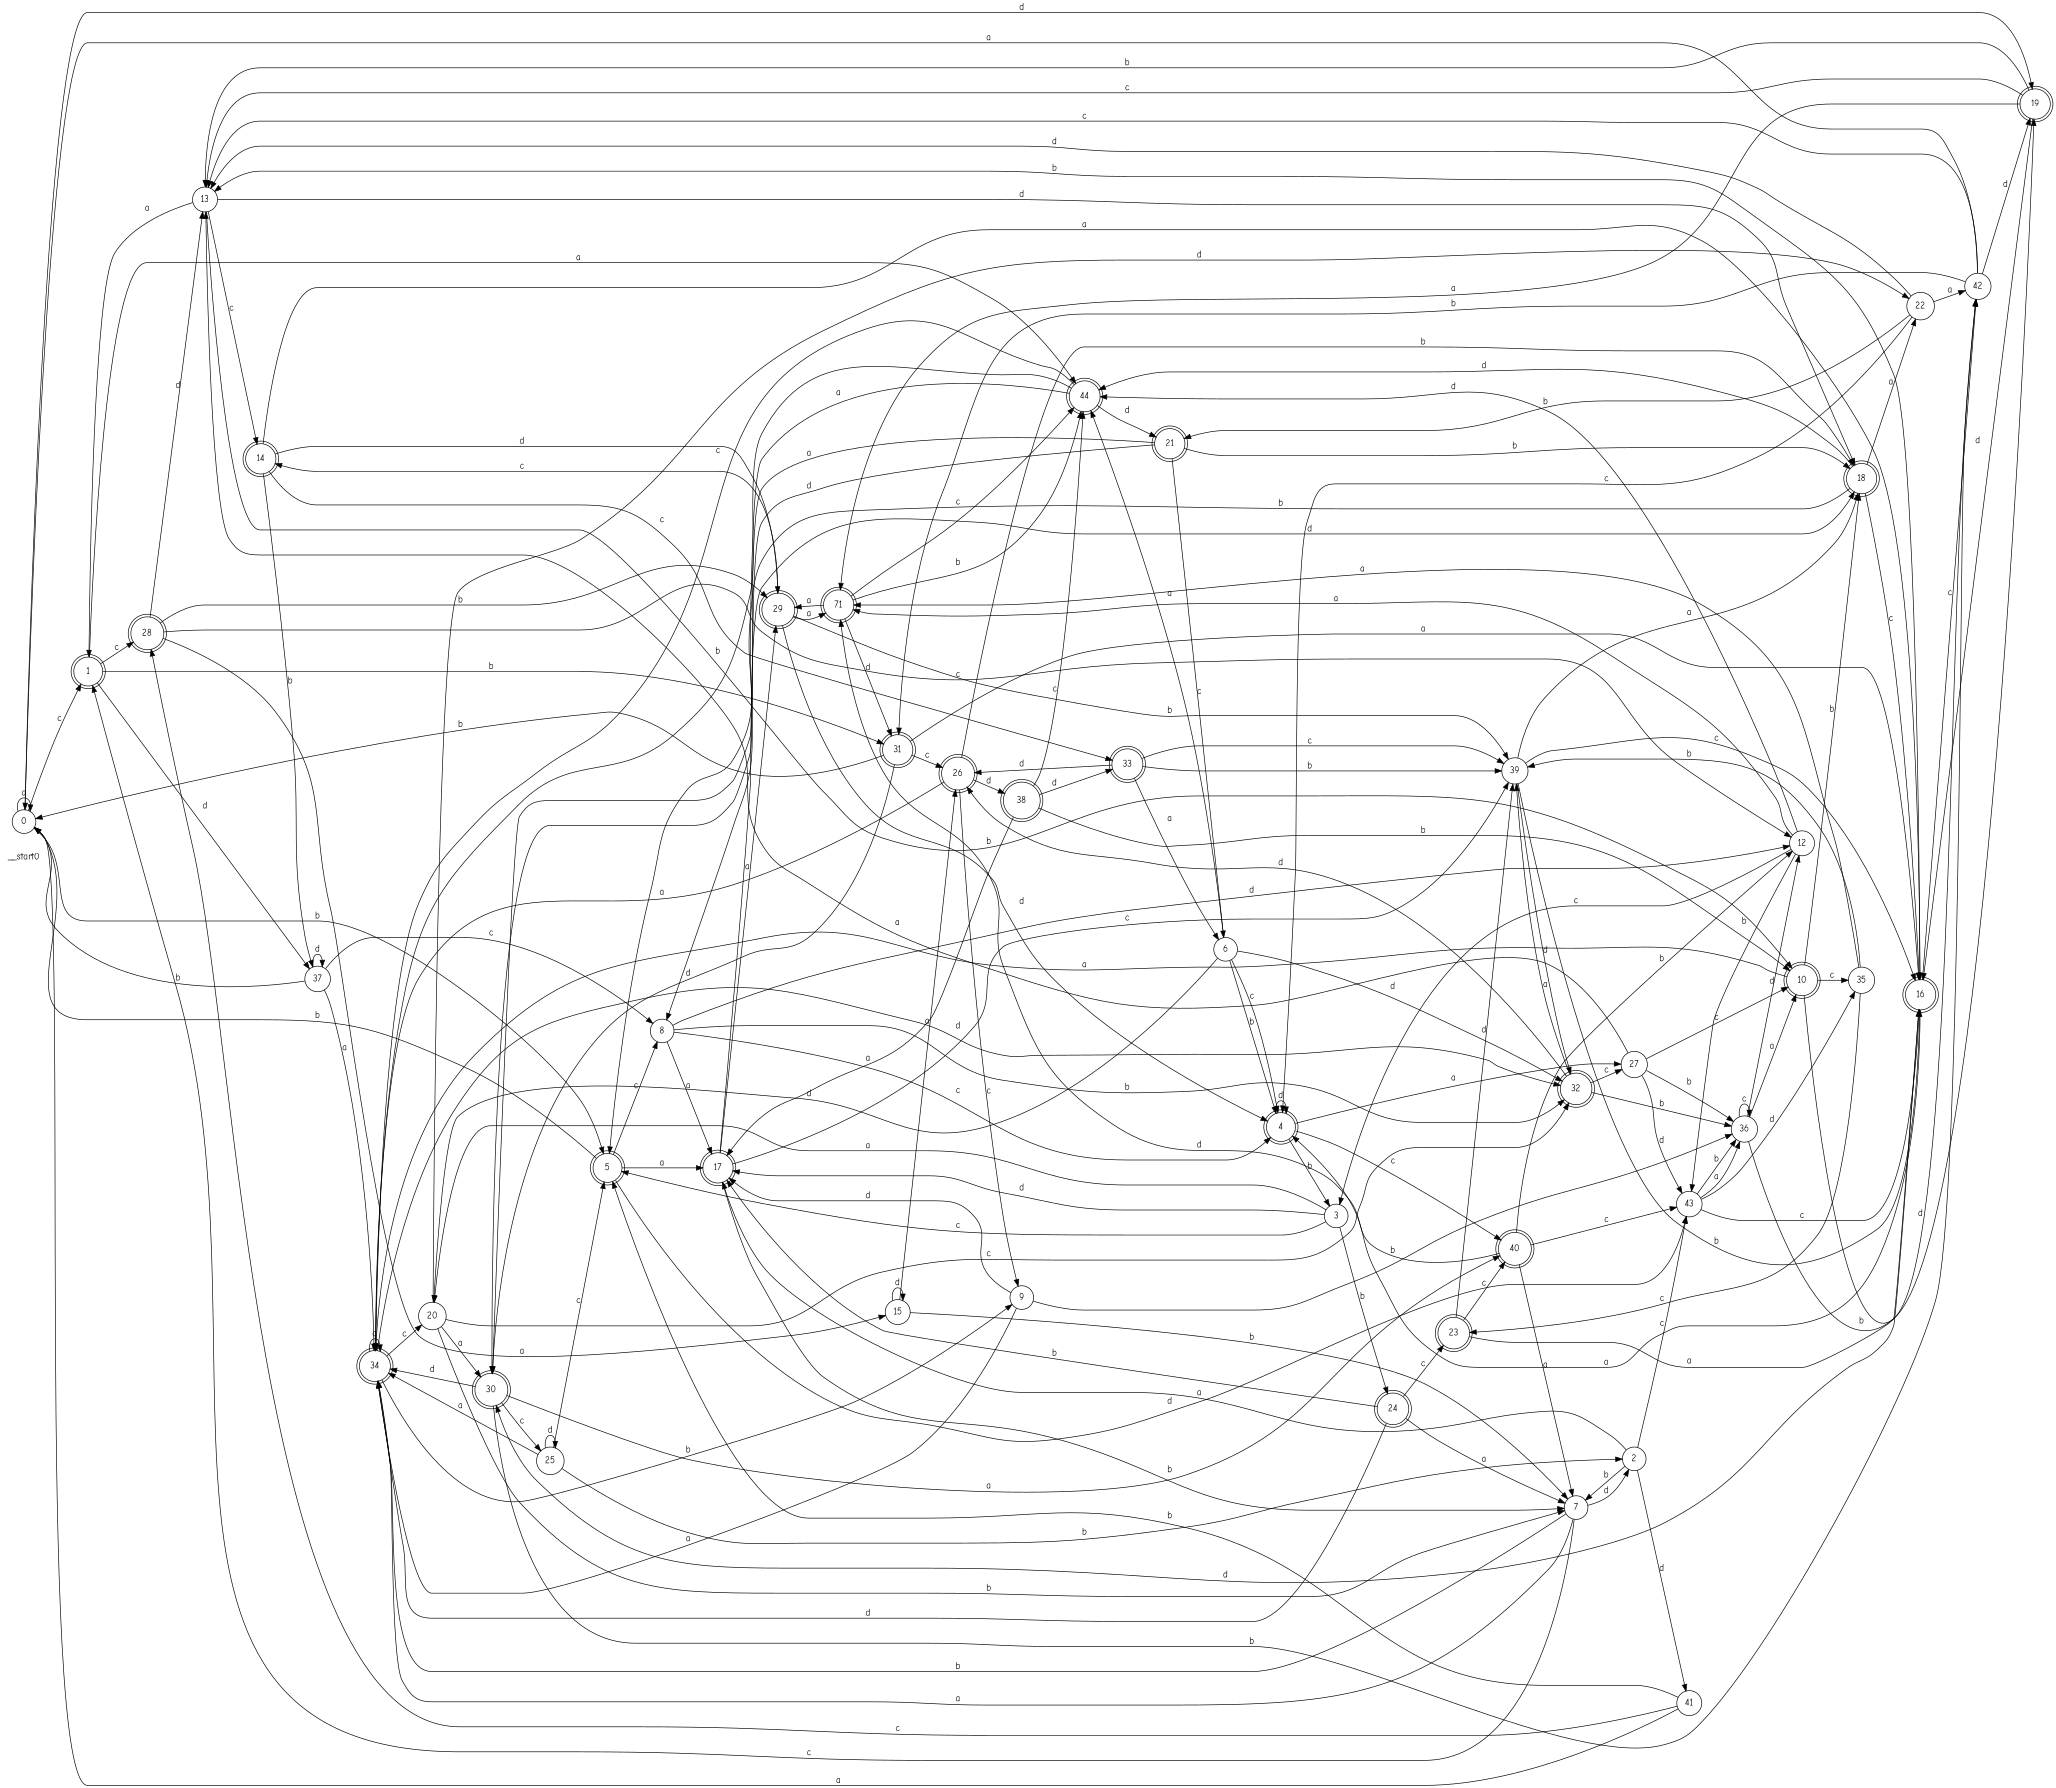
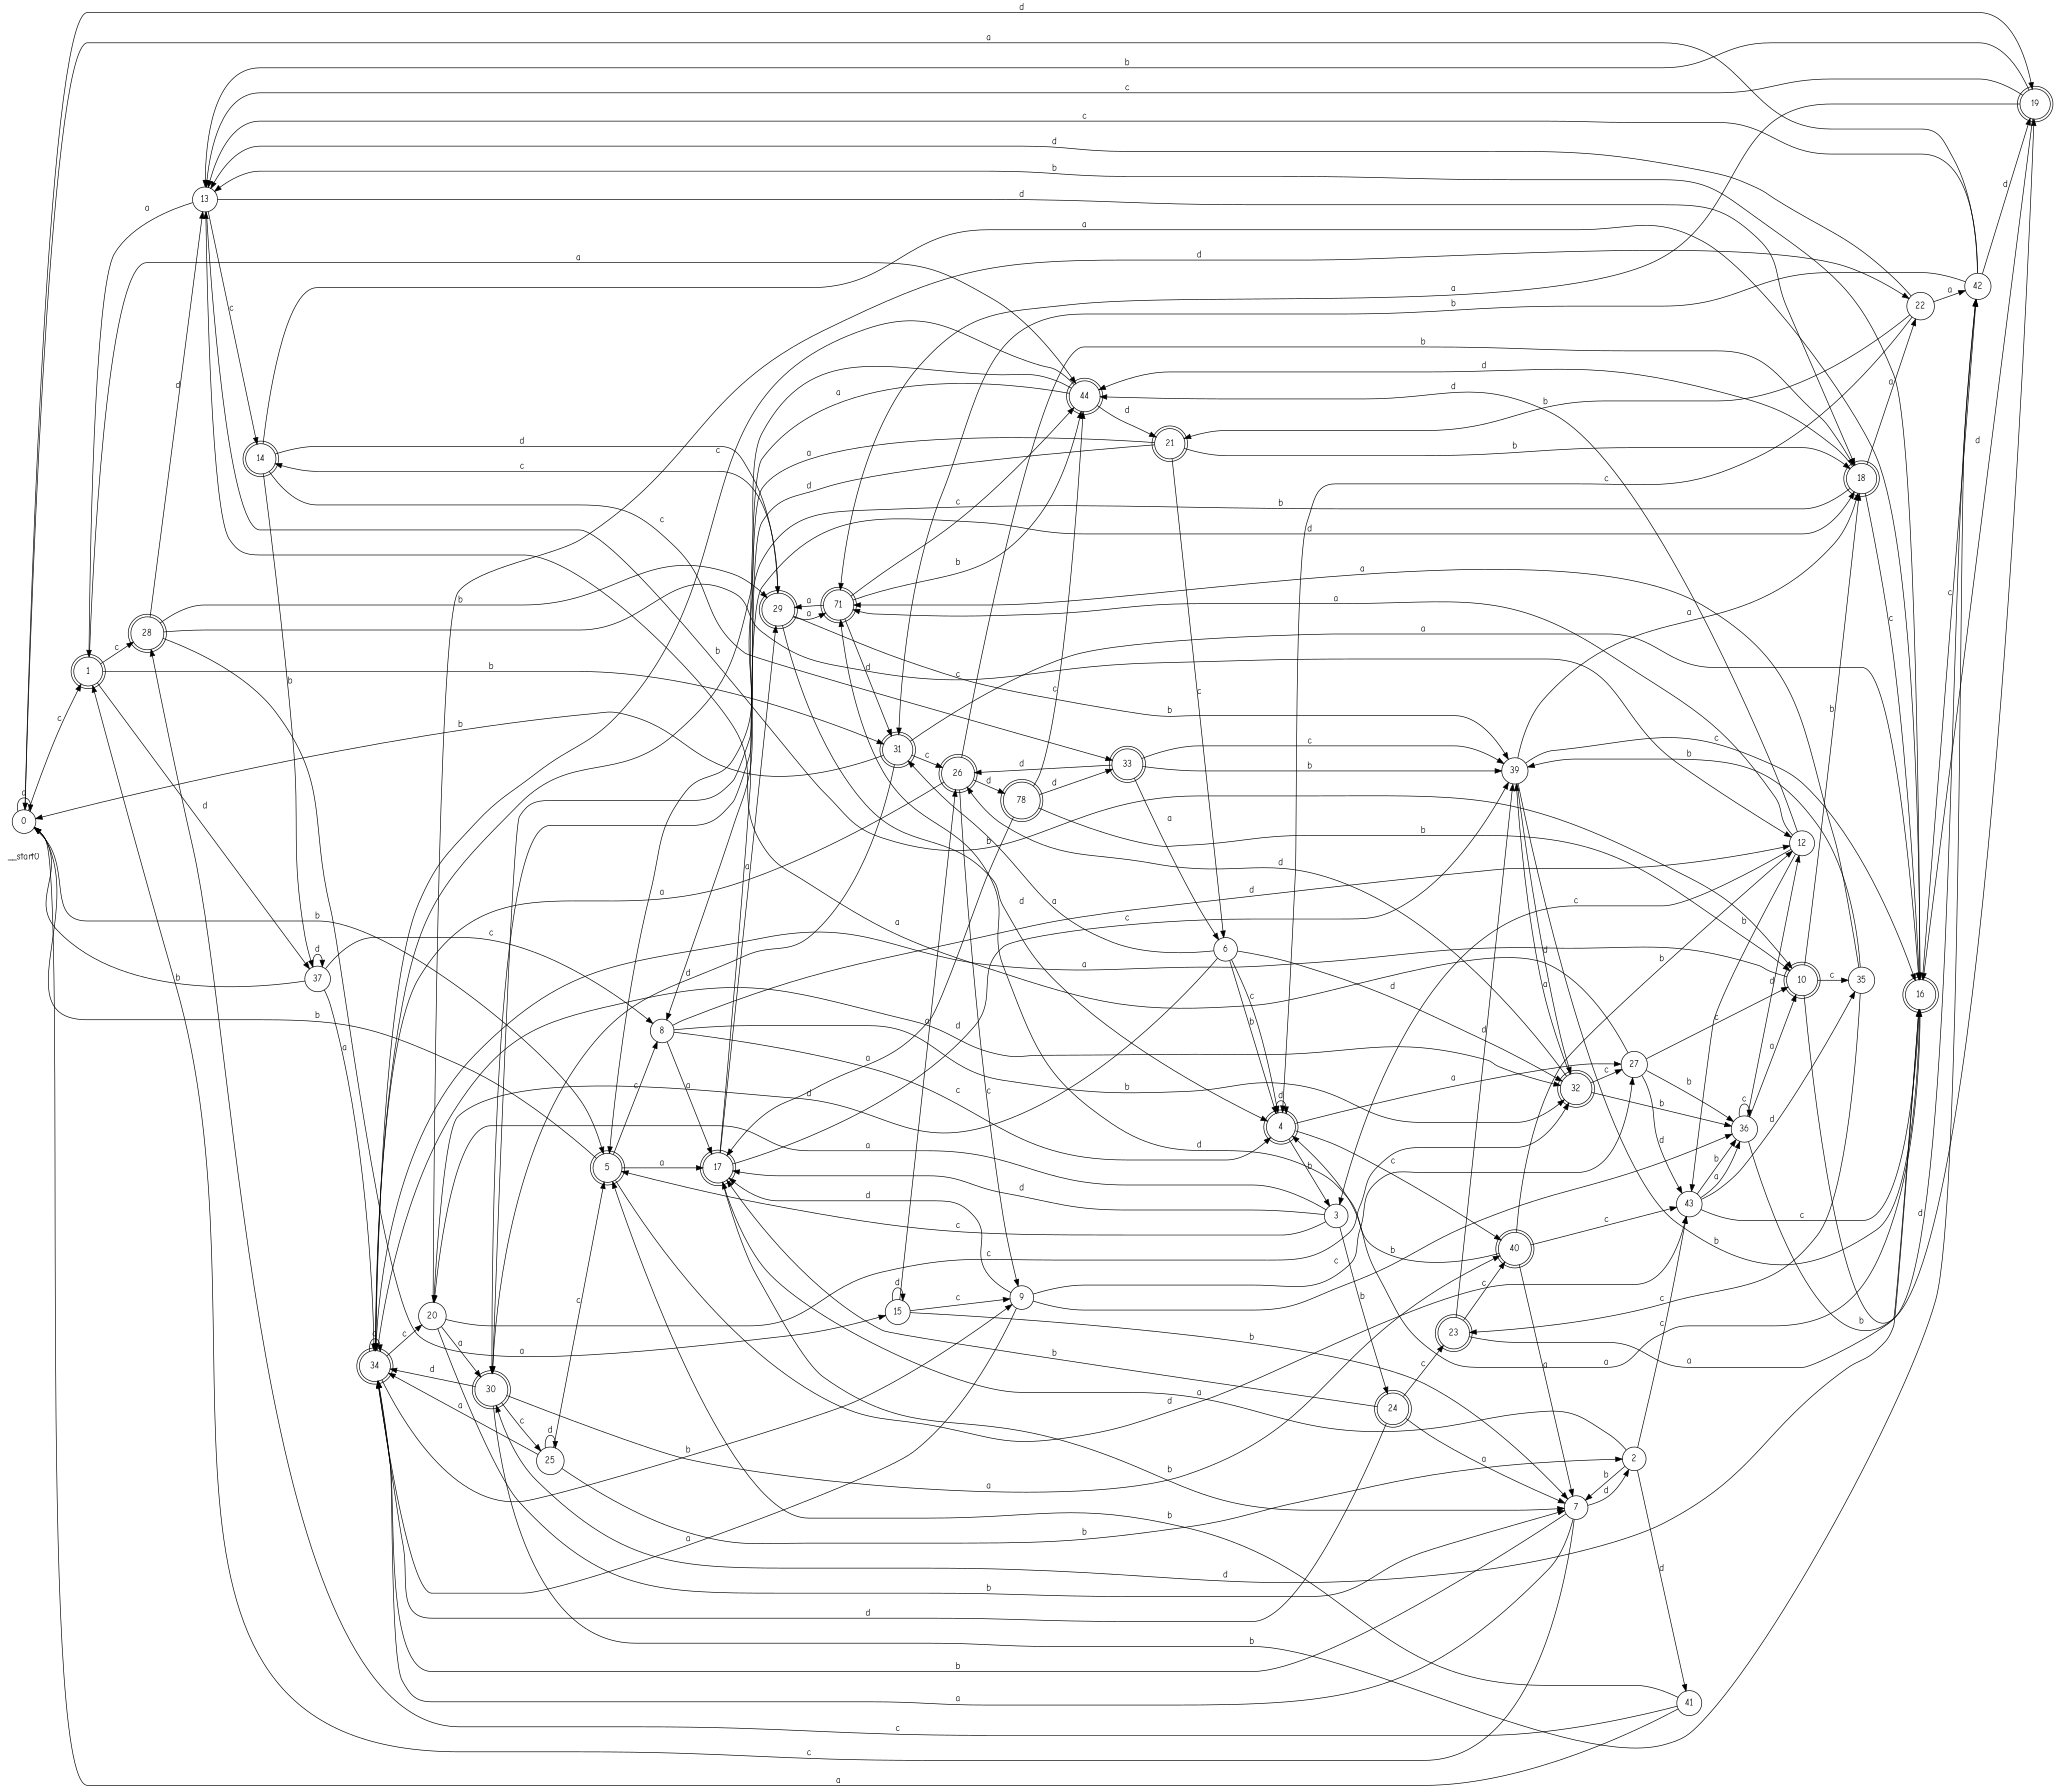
(1177, 673) -> (1043, 897)
(1022, 801) -> (1022, 801)
none -> (1357, 1244)
none -> (957, 1305)
